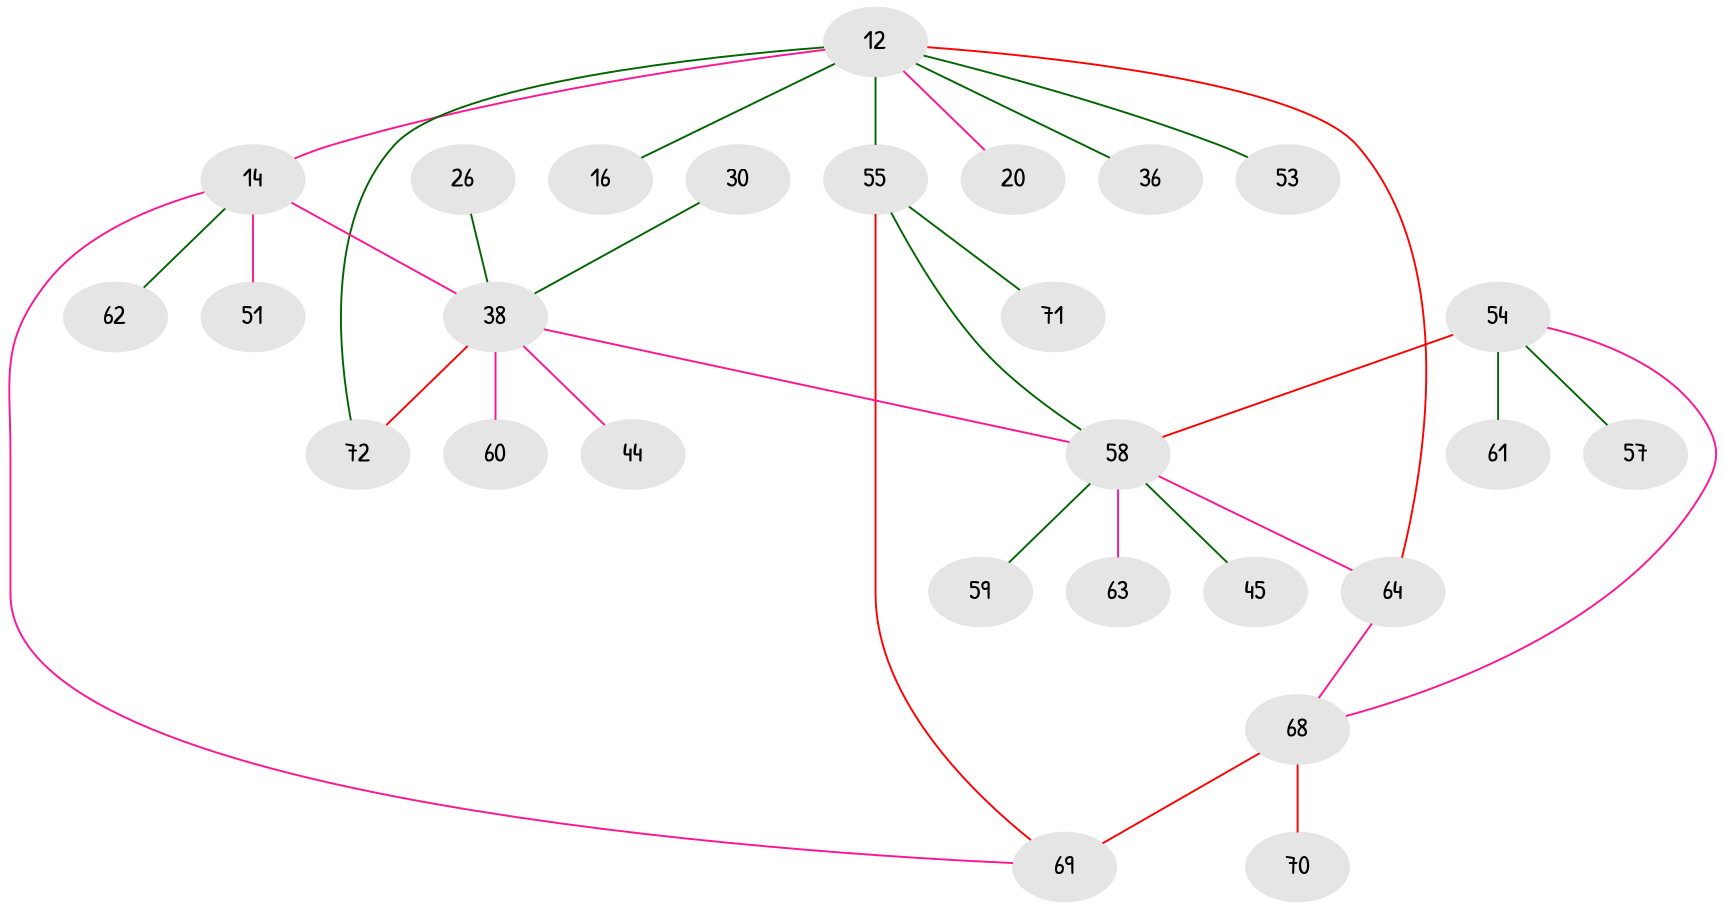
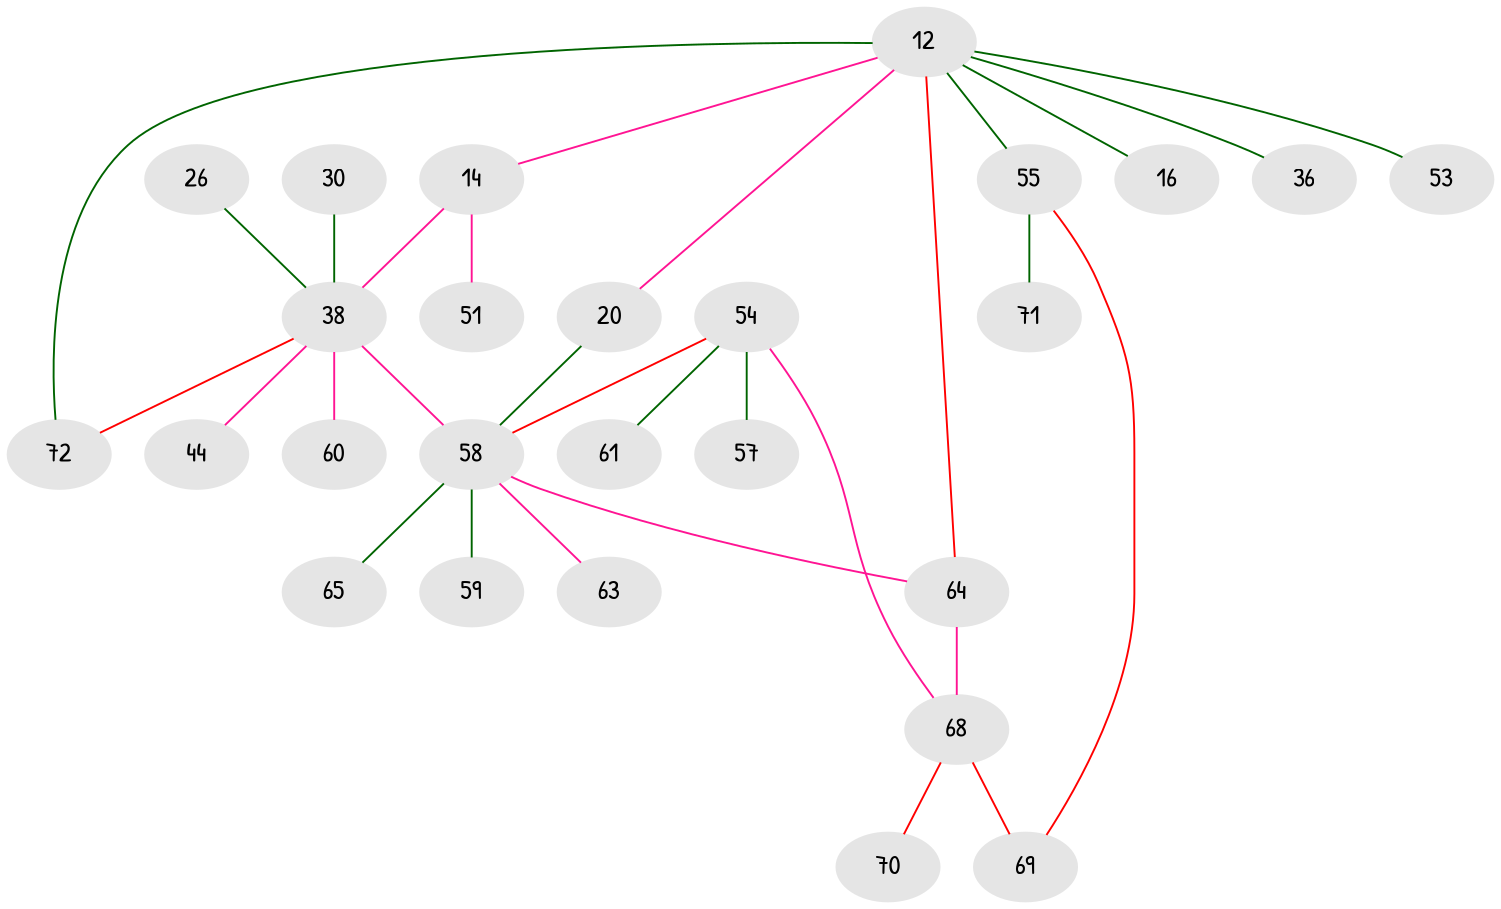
(115, 317) -> none
(970, 335) -> (541, 386)
(1256, 592) -> (334, 592)
(231, 755) -> none
